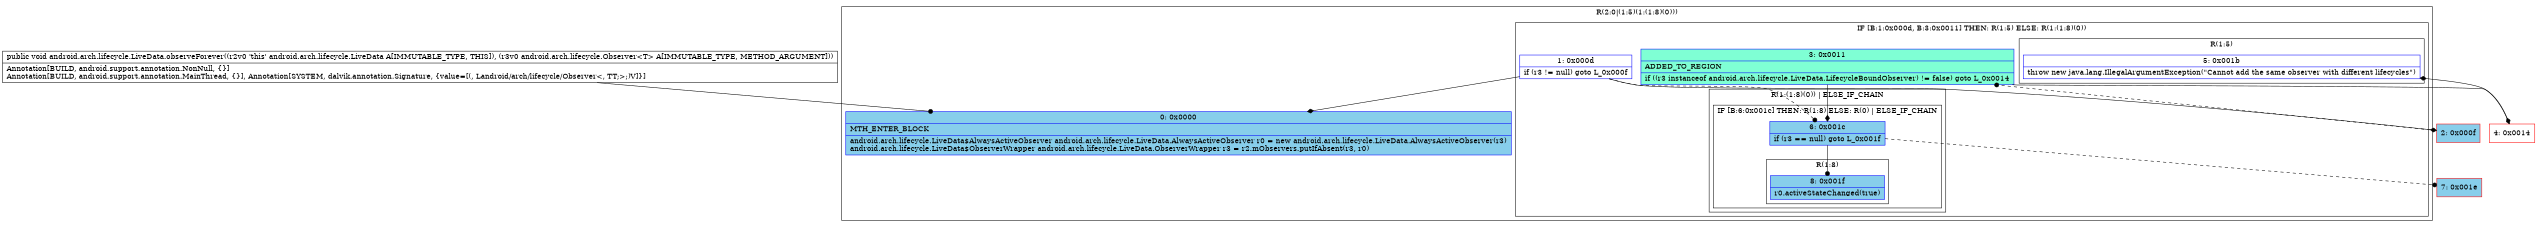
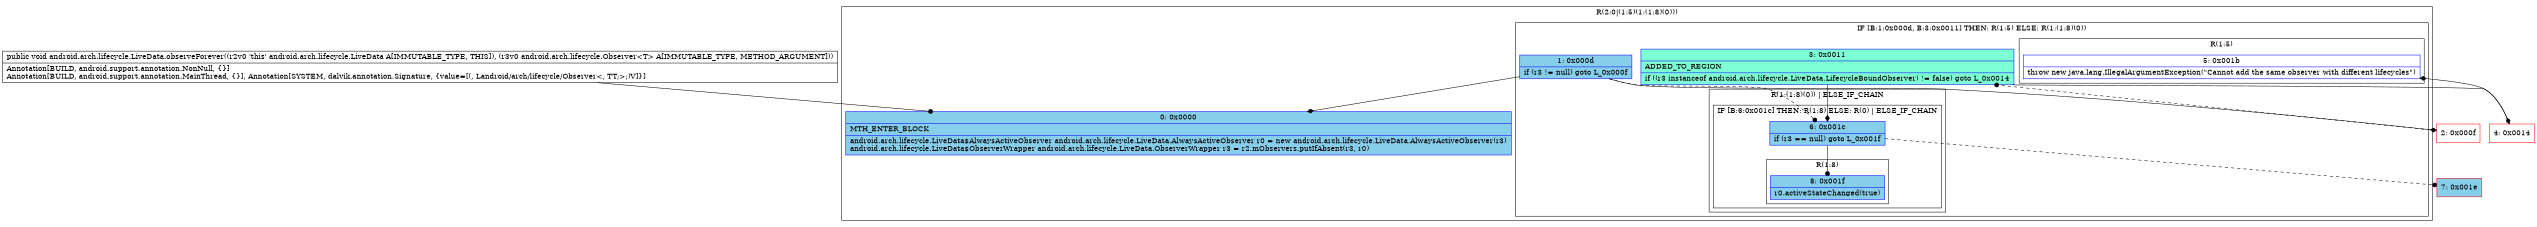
(1576, 67) -> (1576, 67)
(2458, 133) -> (2458, 133)
